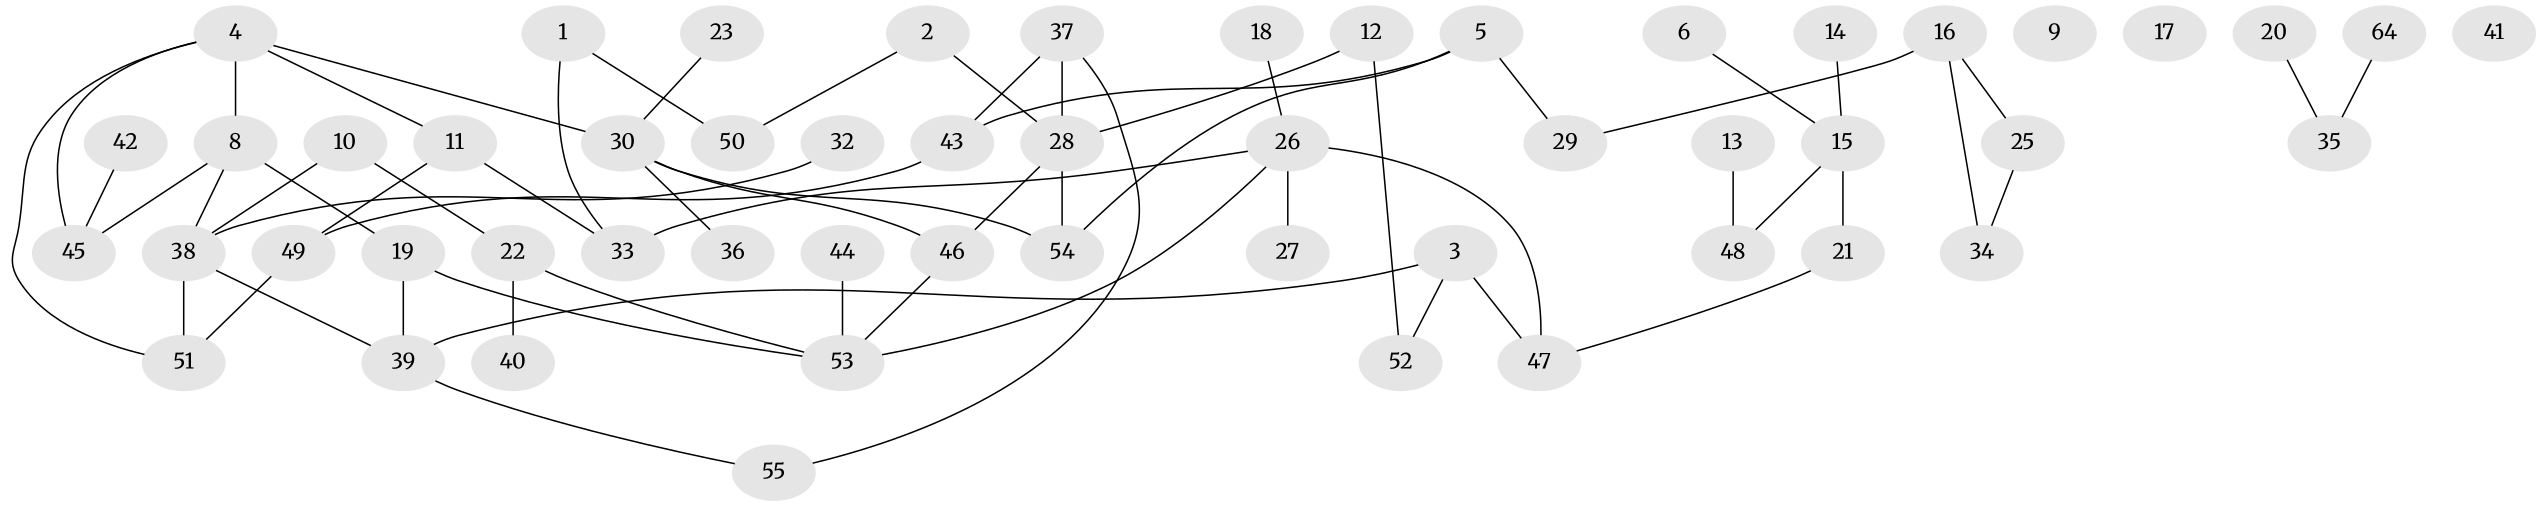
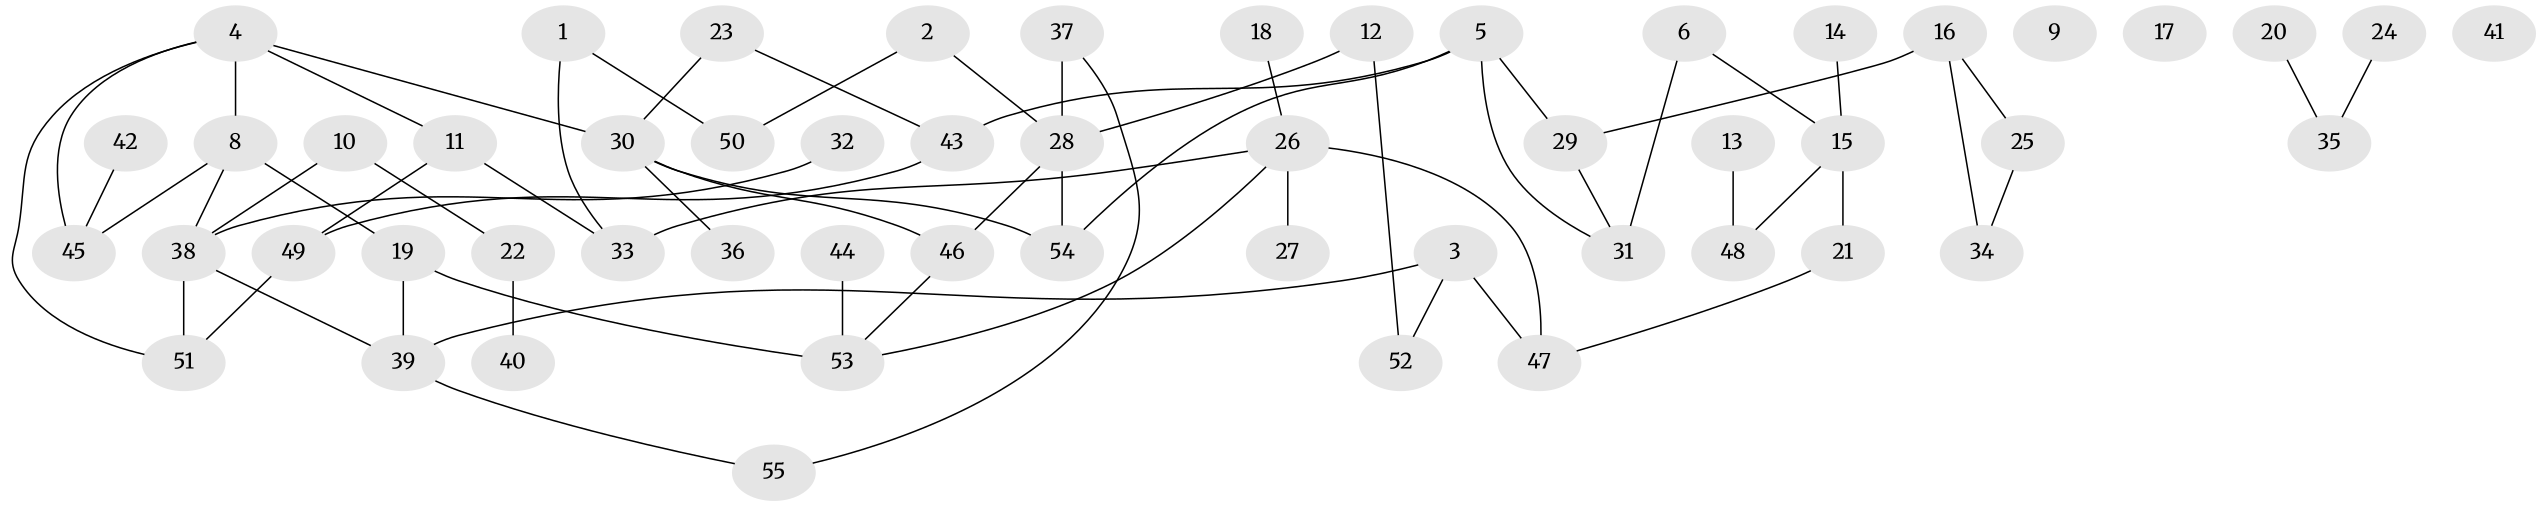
(2384, 34) -> (2384, 34)
(1009, 87) -> (846, 92)
none -> (1623, 253)
(673, 316) -> none
